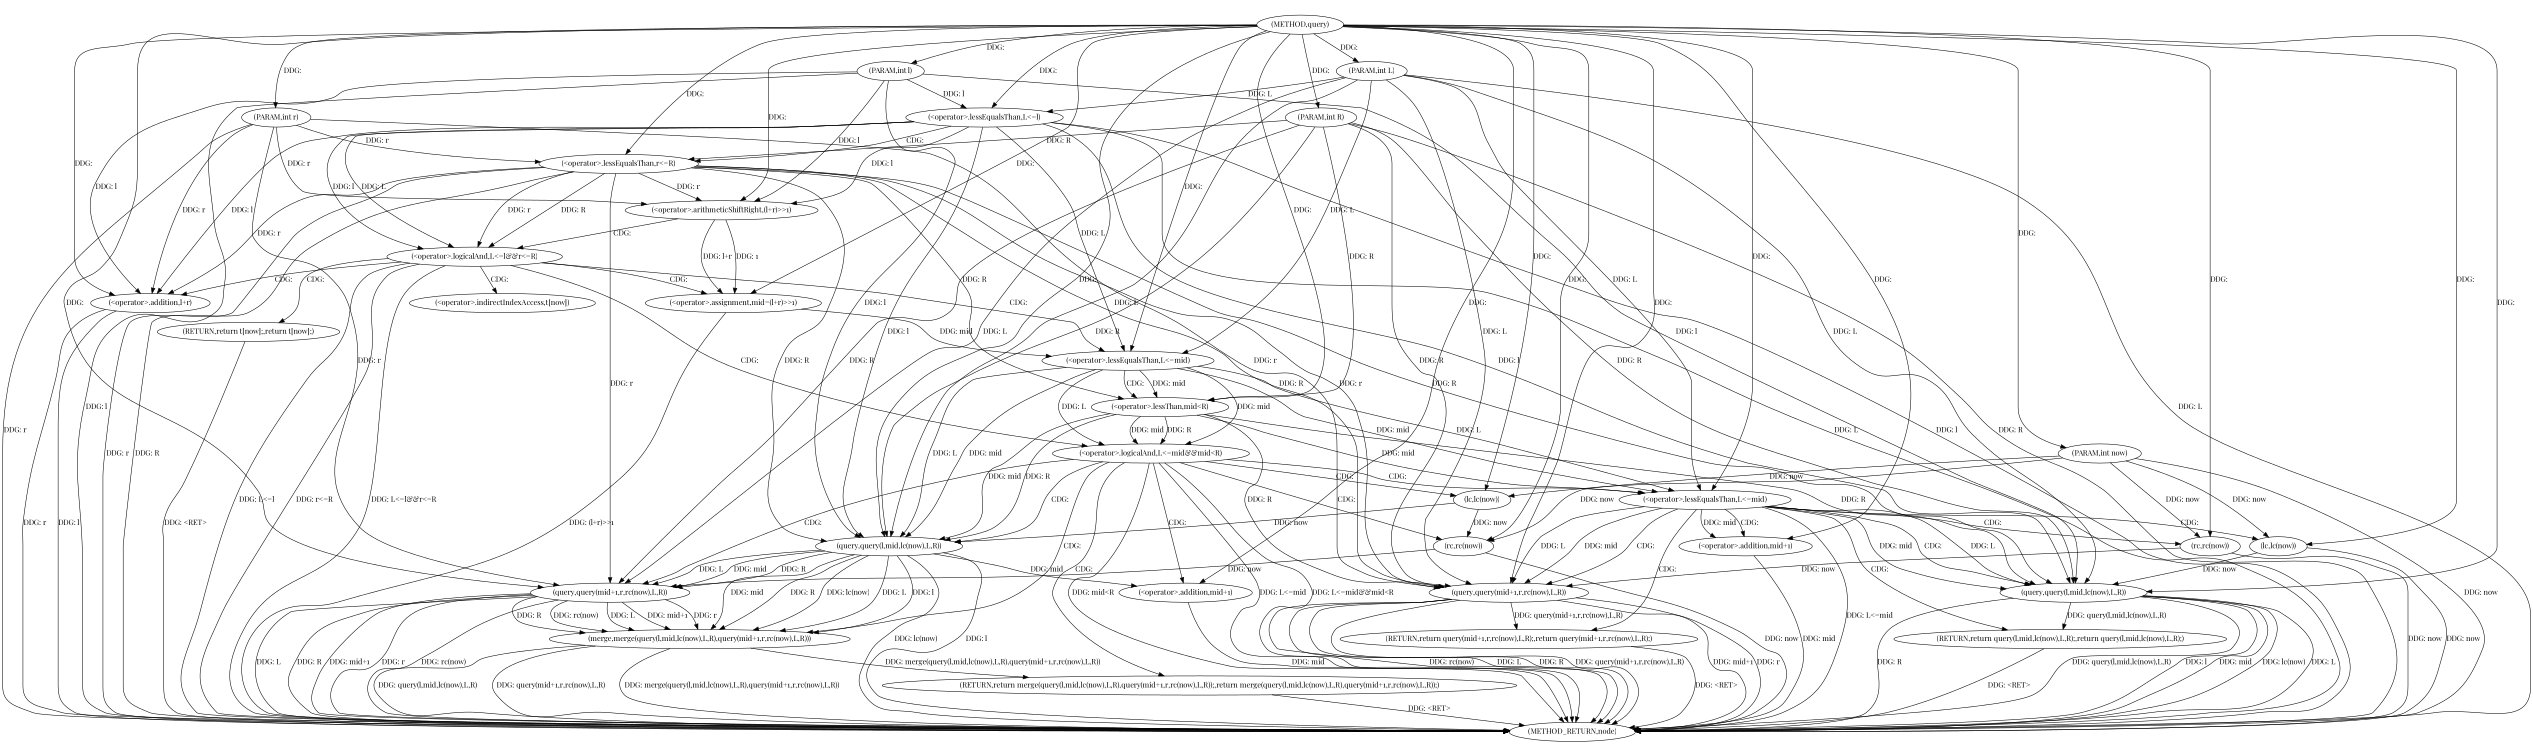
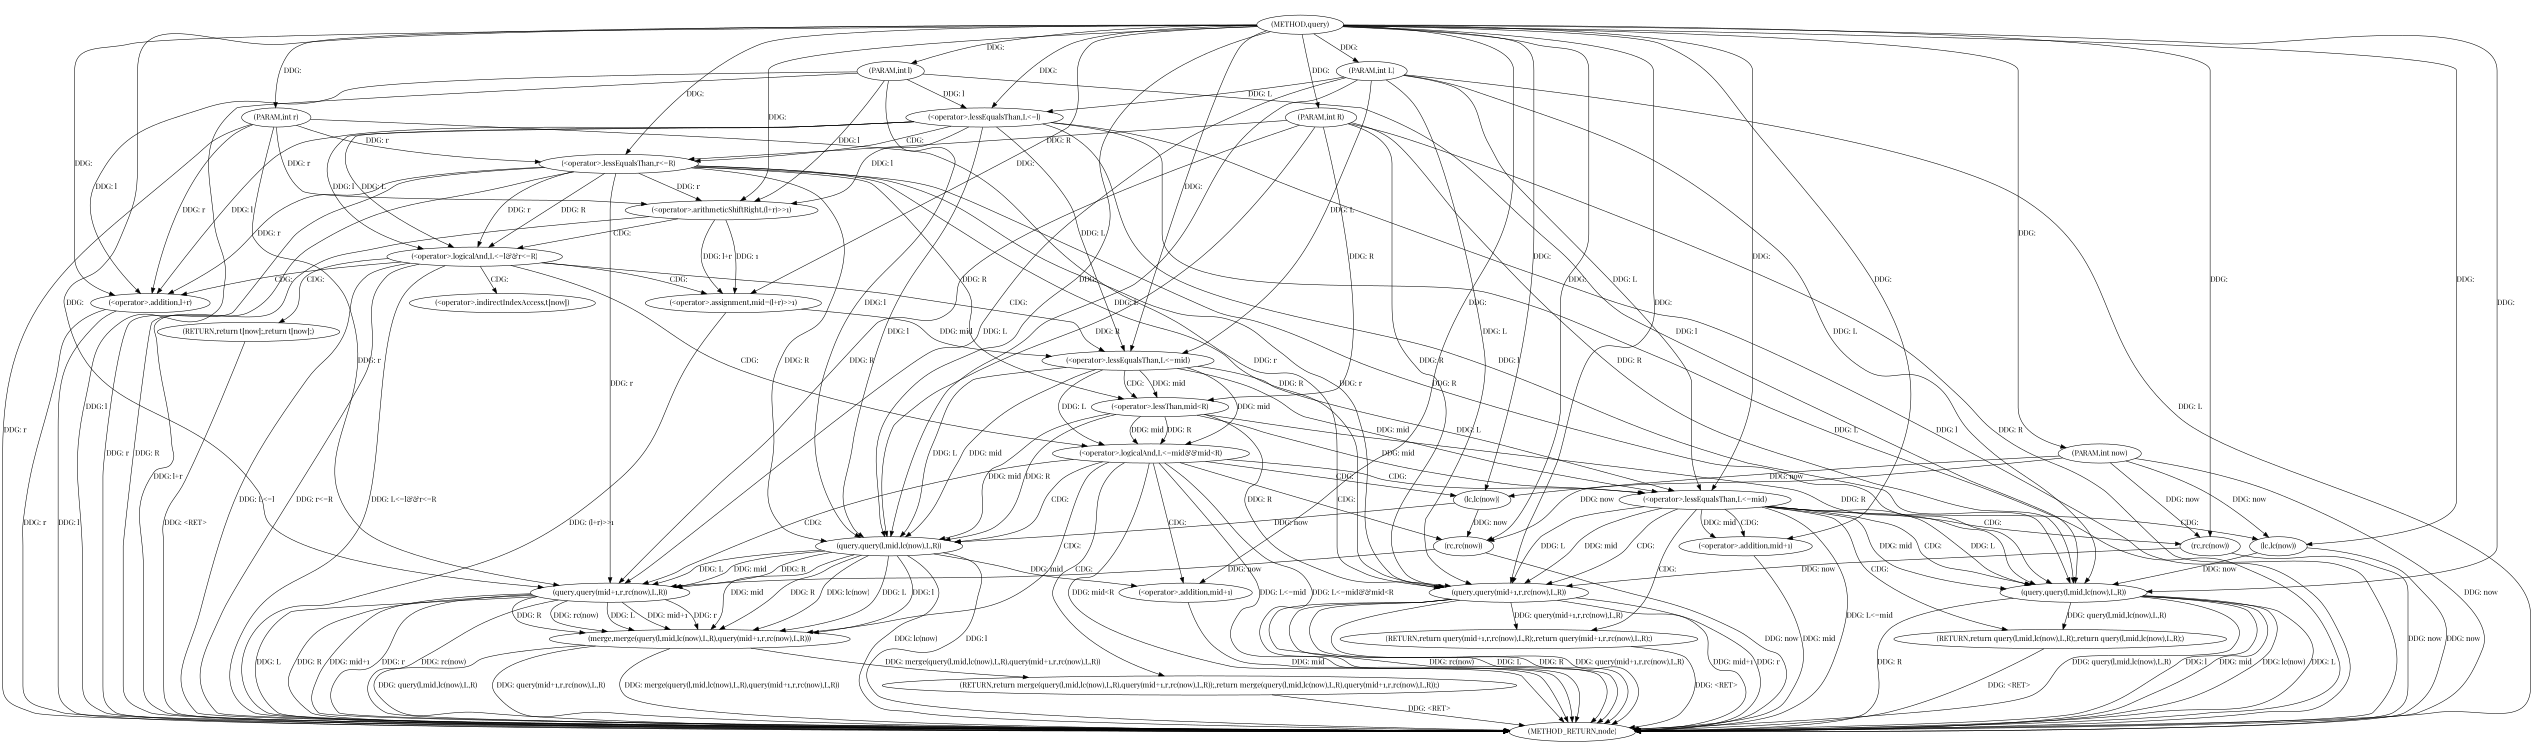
(1306, 255) -> none
none -> (144, 694)
